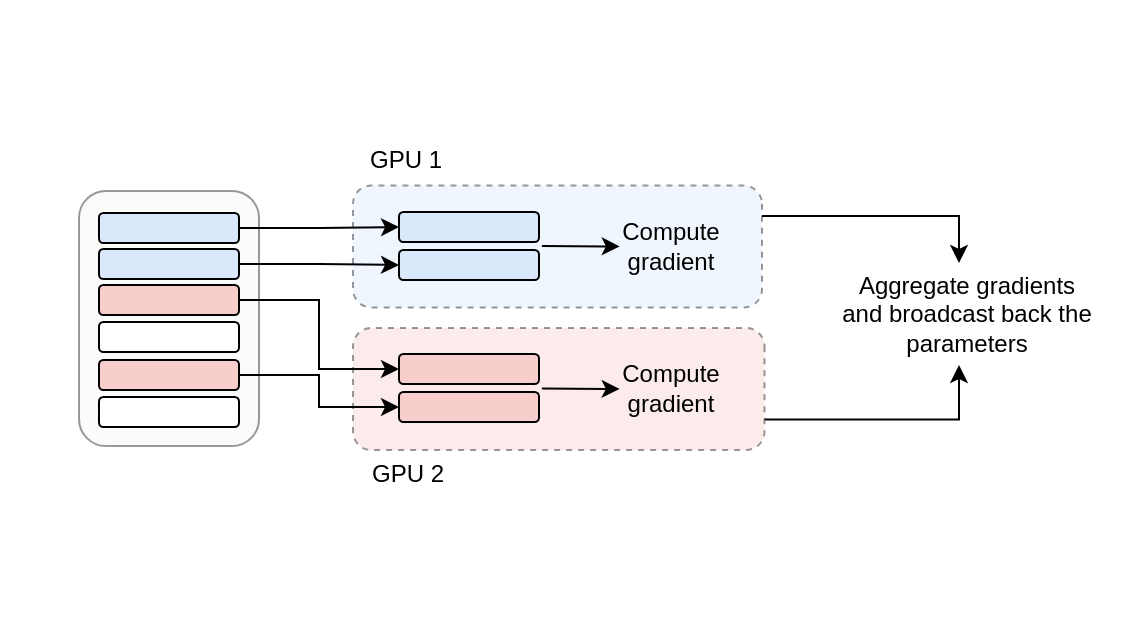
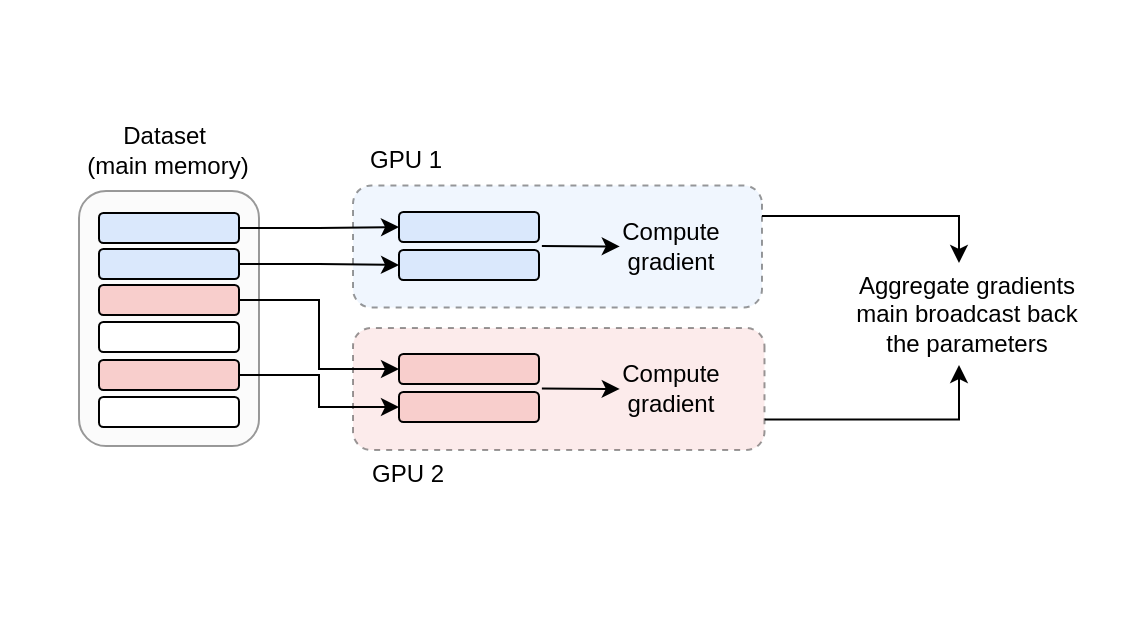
none -> (169, 150)
(968, 315) -> (968, 315)
